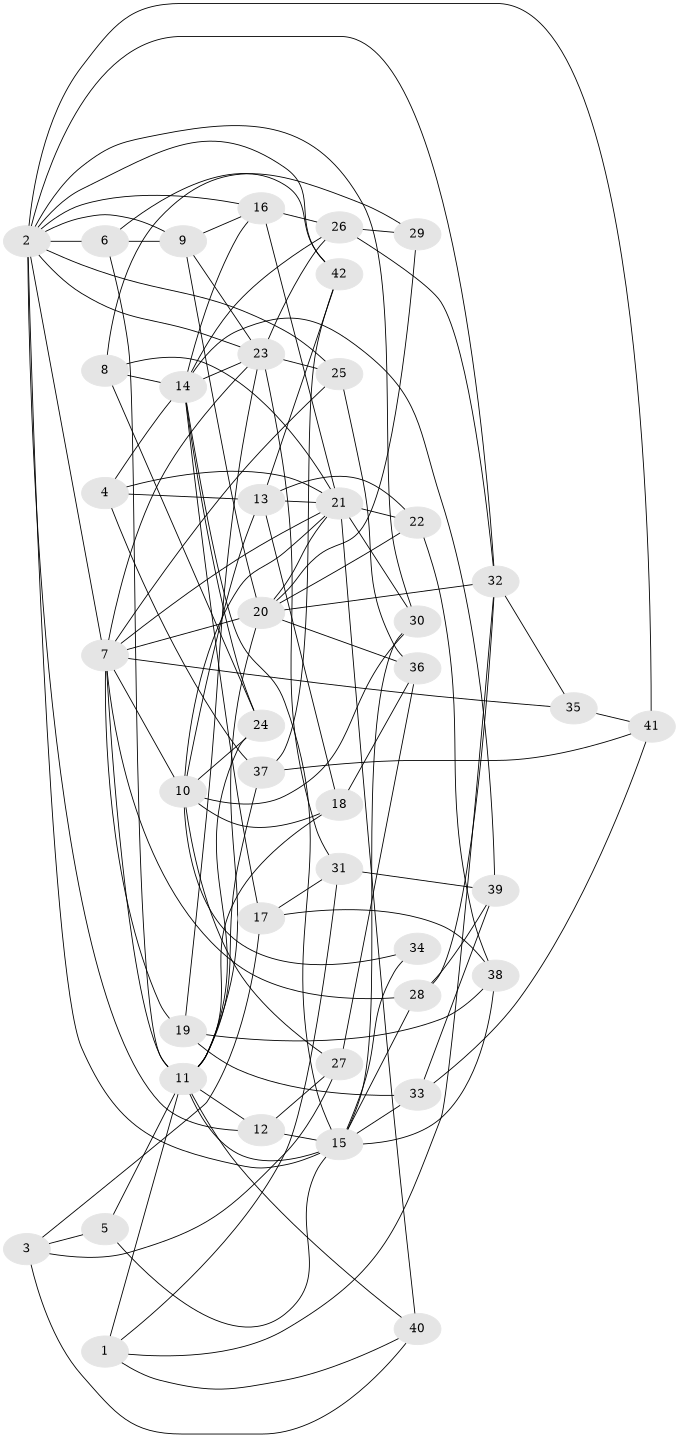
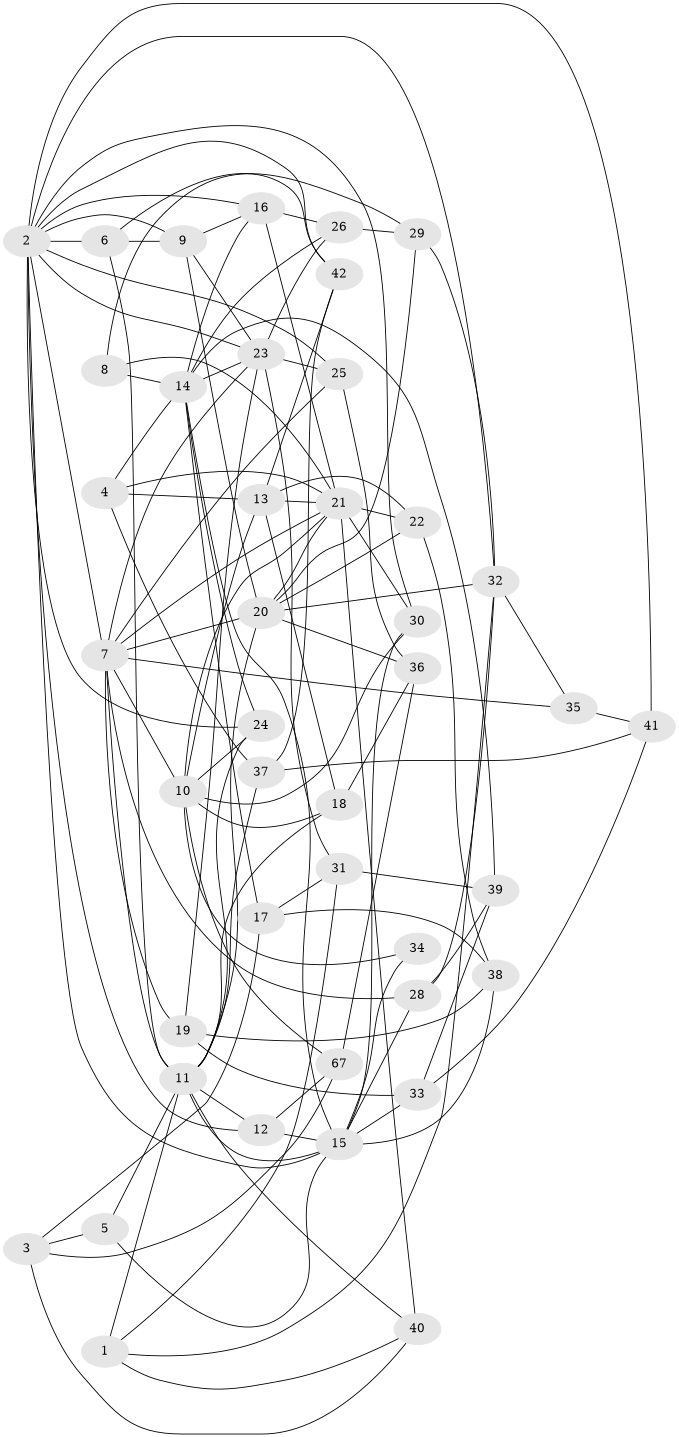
(466, 380) -> (461, 323)
(180, 540) -> (47, 585)
(339, 1064) -> (339, 1064)
